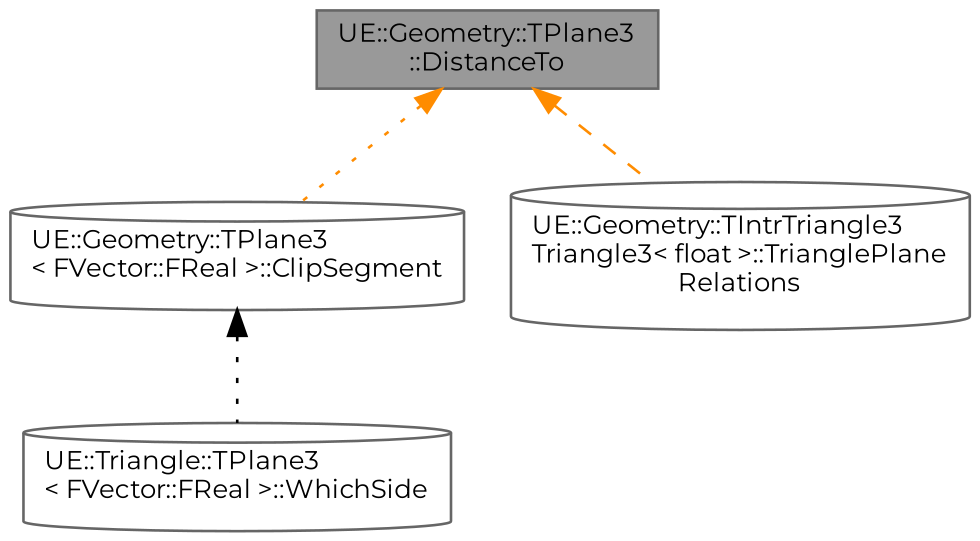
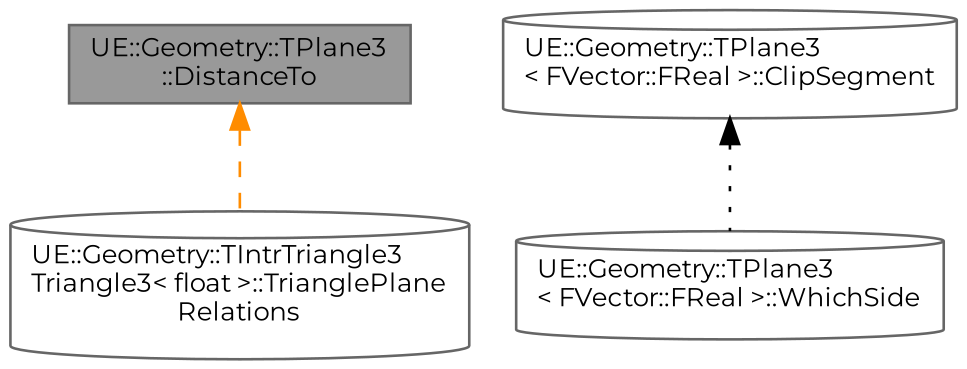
(361, 154) -> none
(237, 477) -> (730, 285)
